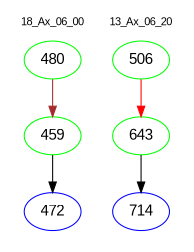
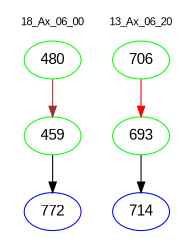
(141, 60) -> (141, 60)
(141, 136) -> (141, 136)
(53, 212) -> (53, 212)
